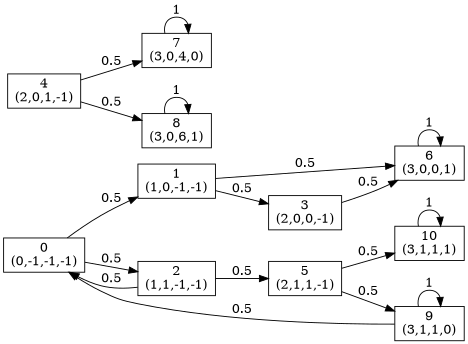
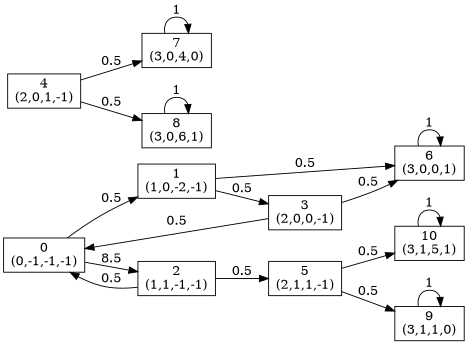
(177, 181) -> (177, 181)
(430, 243) -> (430, 243)
(111, 259) -> (111, 259)
(232, 317) -> (181, 233)
